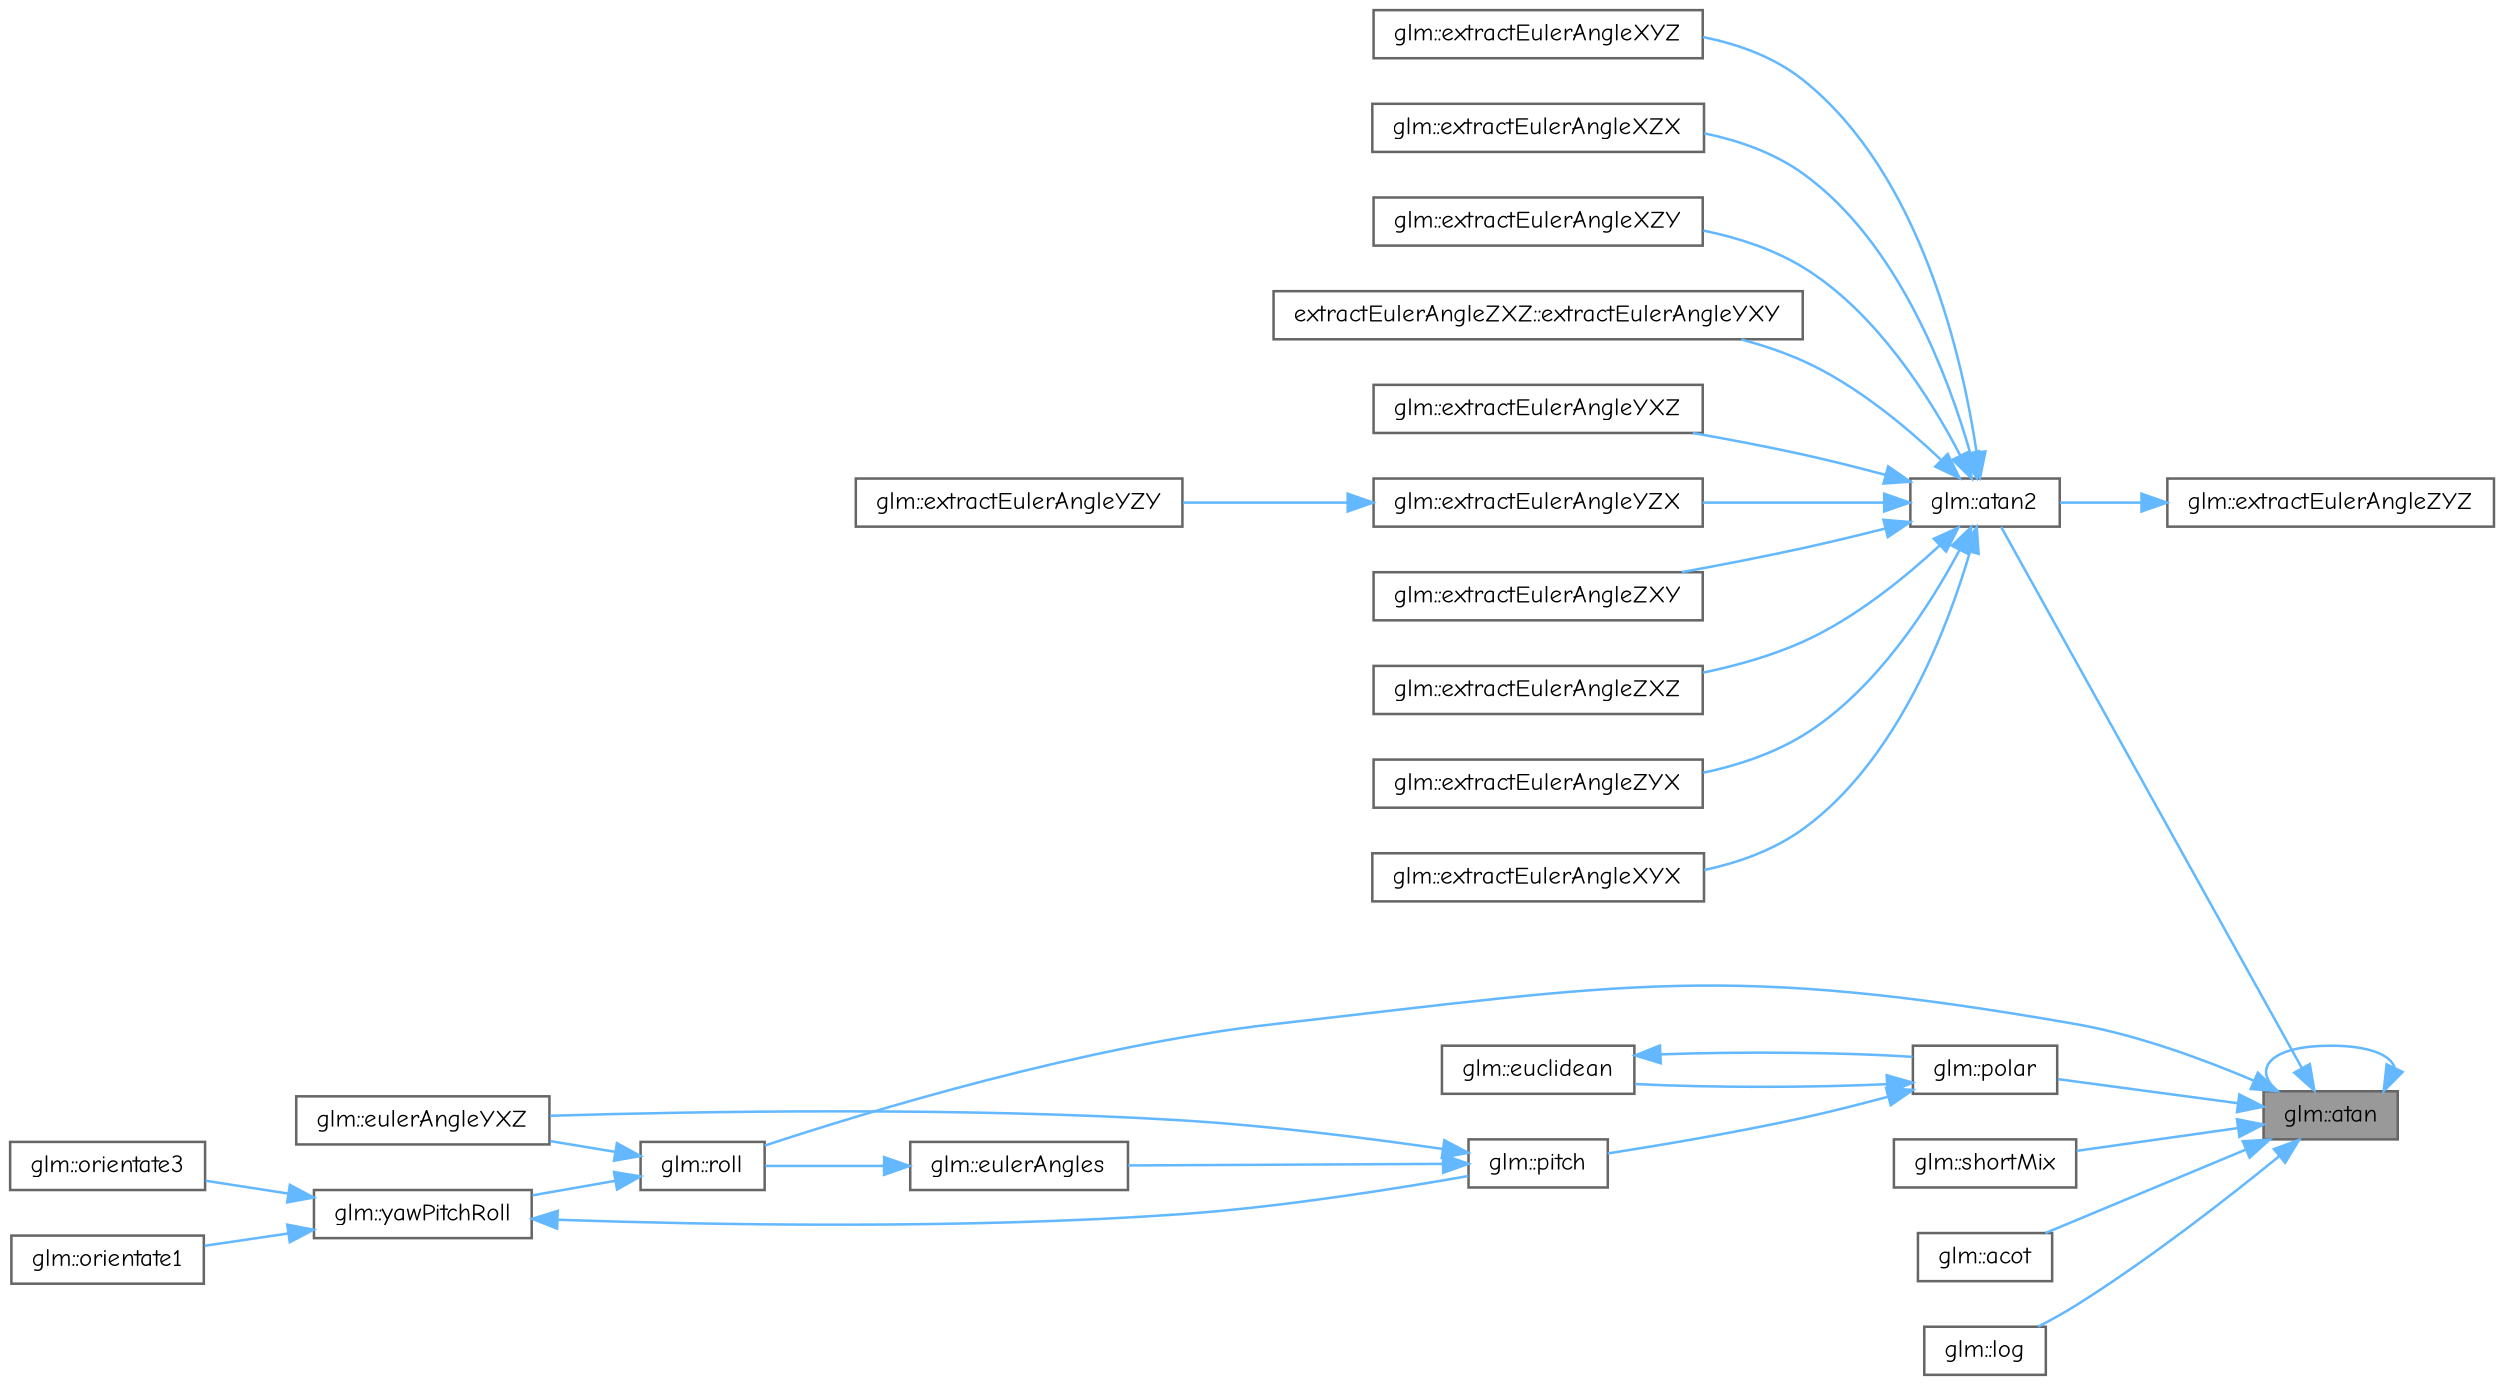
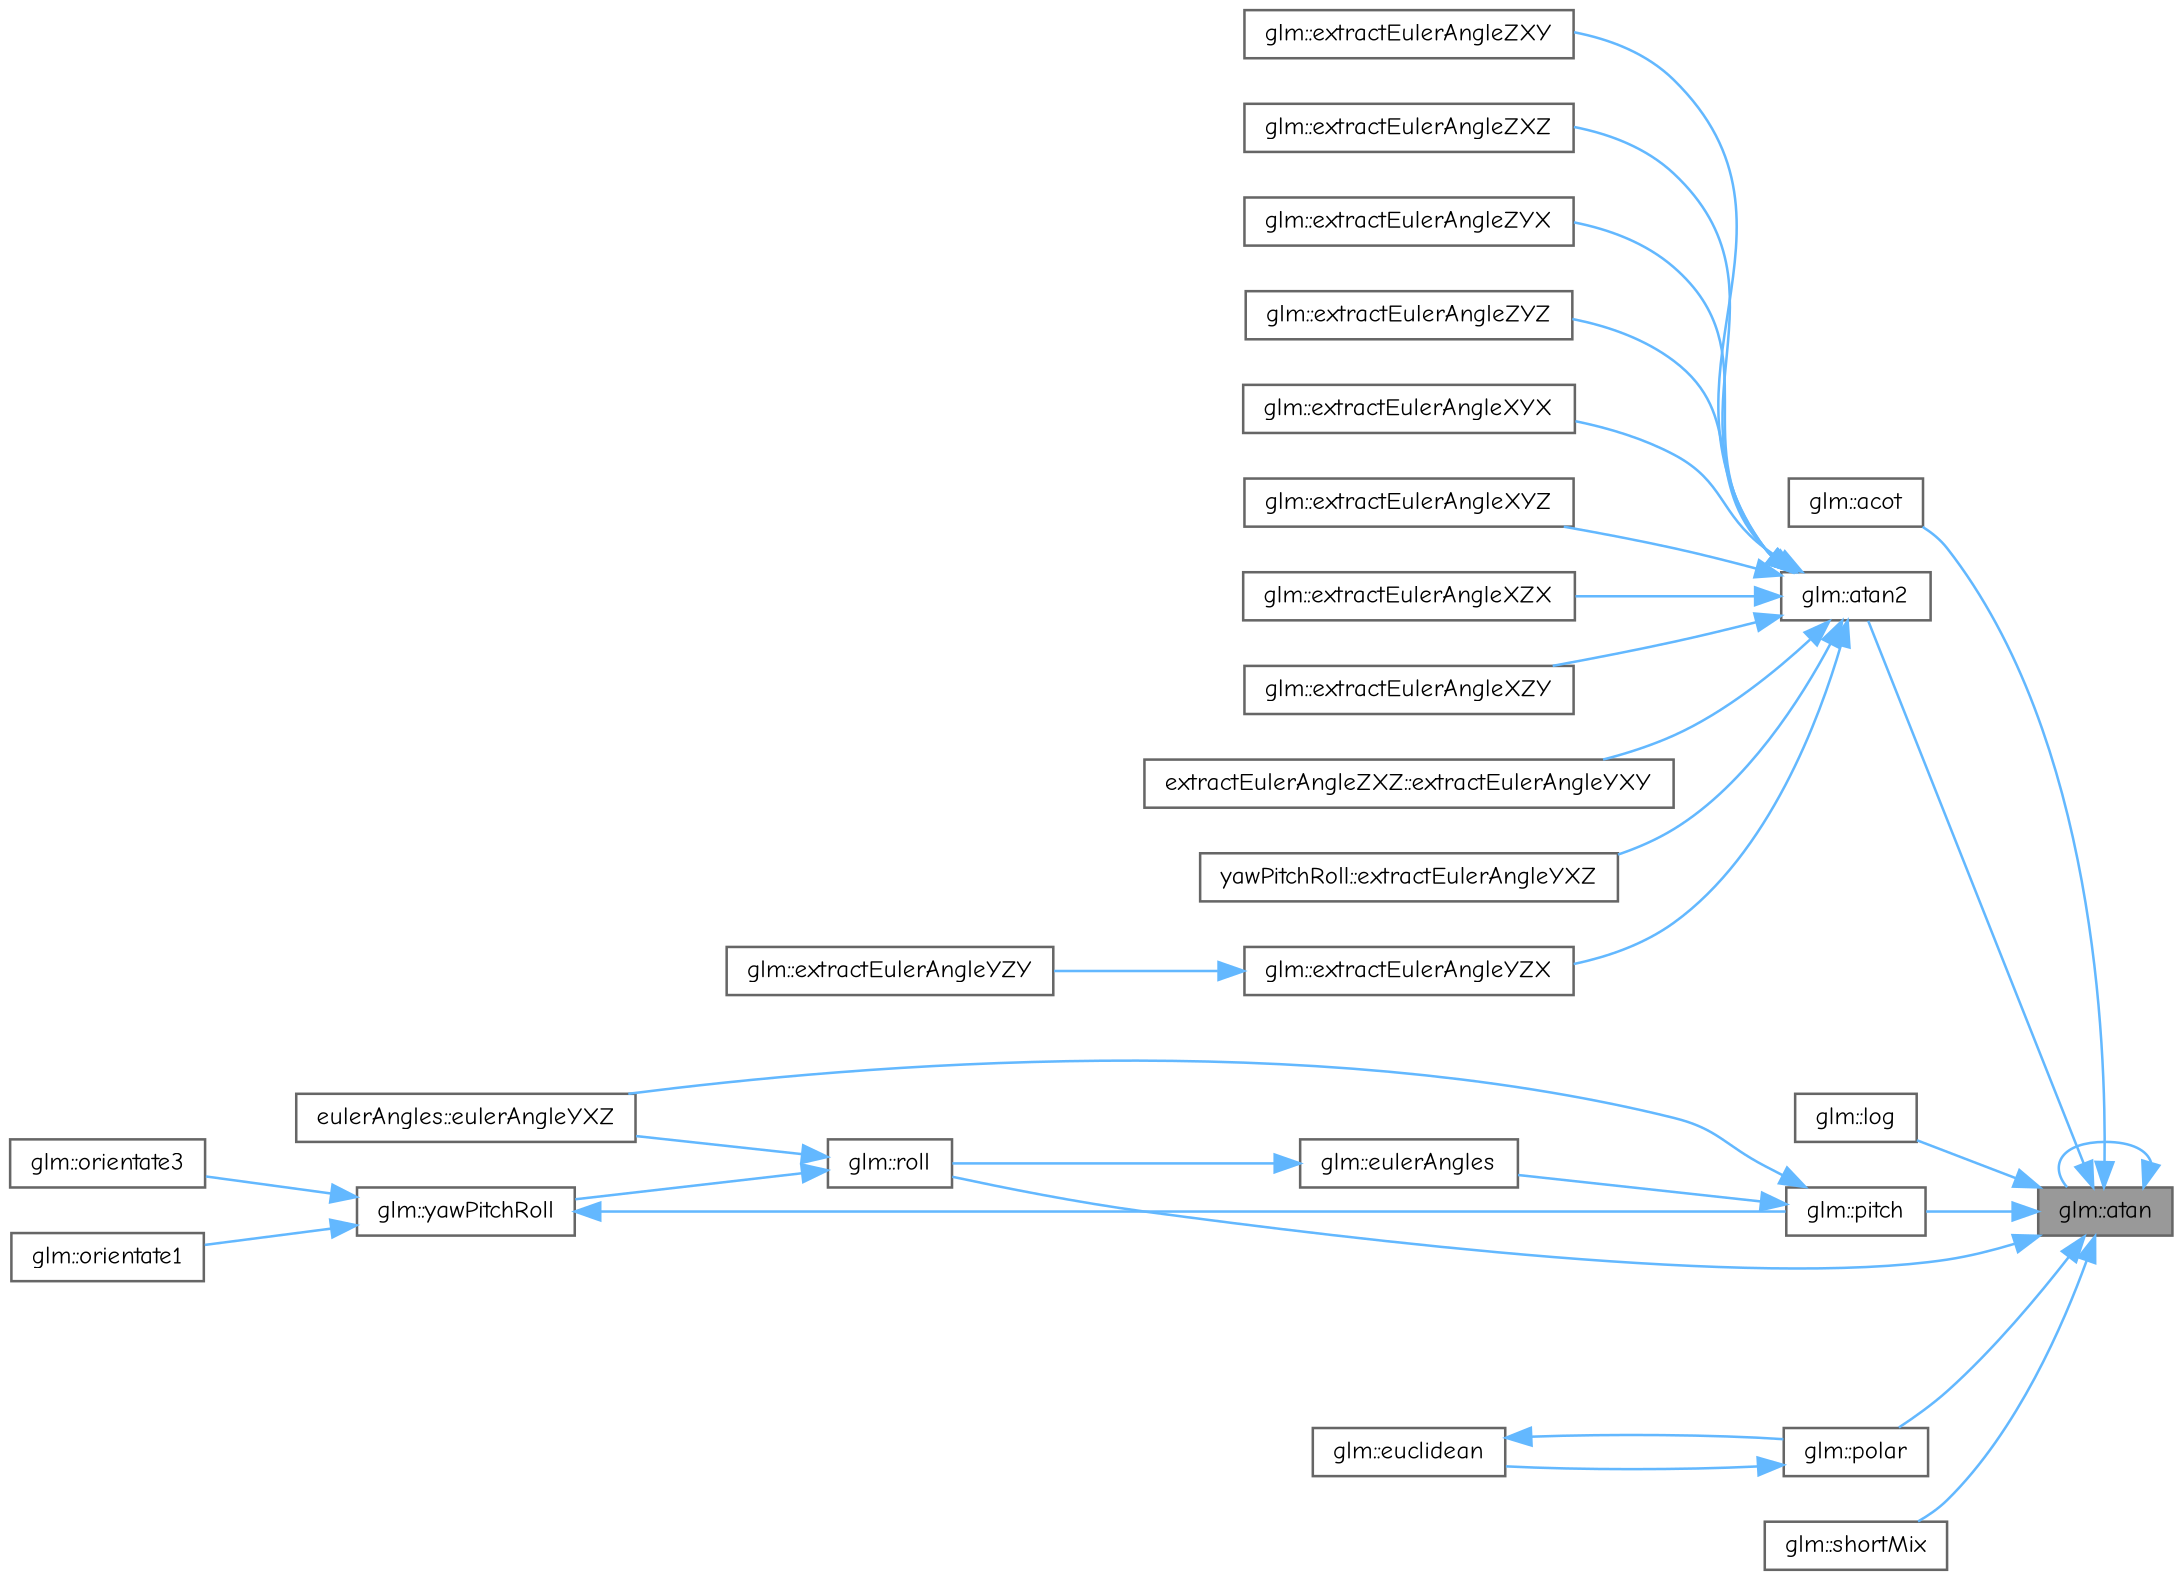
(1538, 409) -> (1409, 877)
(2101, 503) -> (1702, 391)
(423, 1120) -> (466, 1118)
(1749, 1129) -> (1969, 1212)
